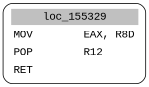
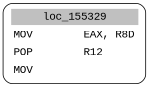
(49, 70) -> (49, 70)
